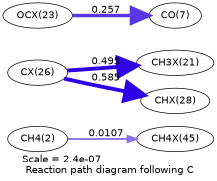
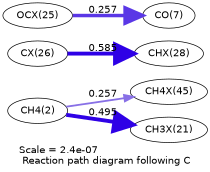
(38, 16) -> (38, 16)
(93, 69) -> (90, 118)
(105, 134) -> (101, 94)
